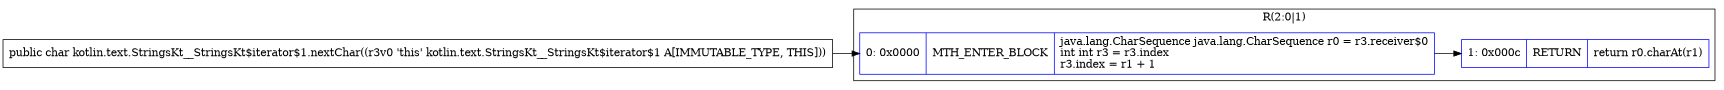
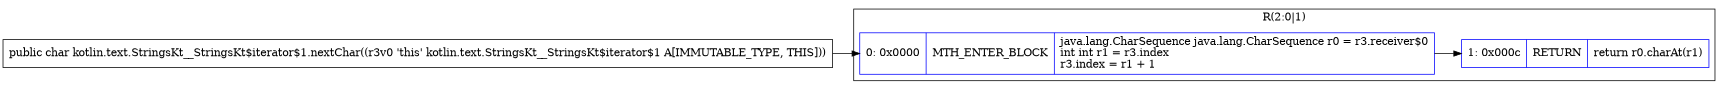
(1115, 53) -> (1115, 53)
